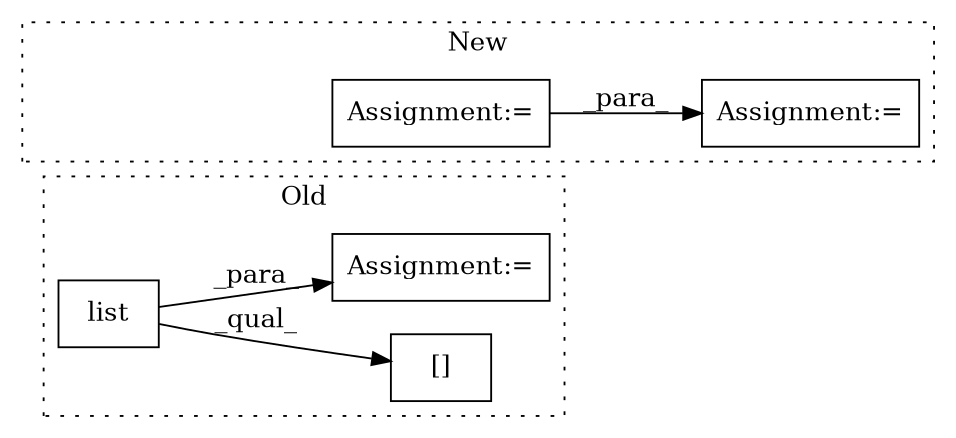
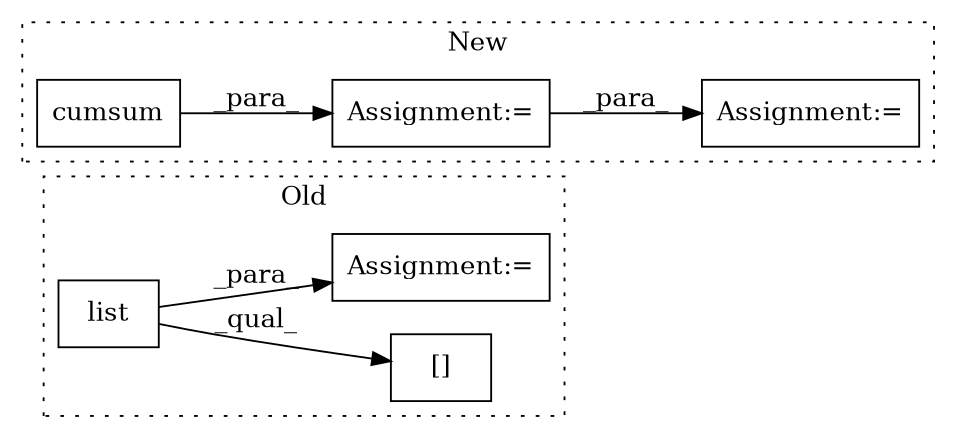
none -> (109, 113)
